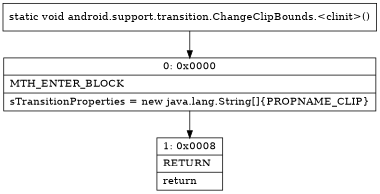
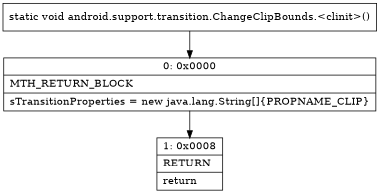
(67, 84) -> (72, 84)
